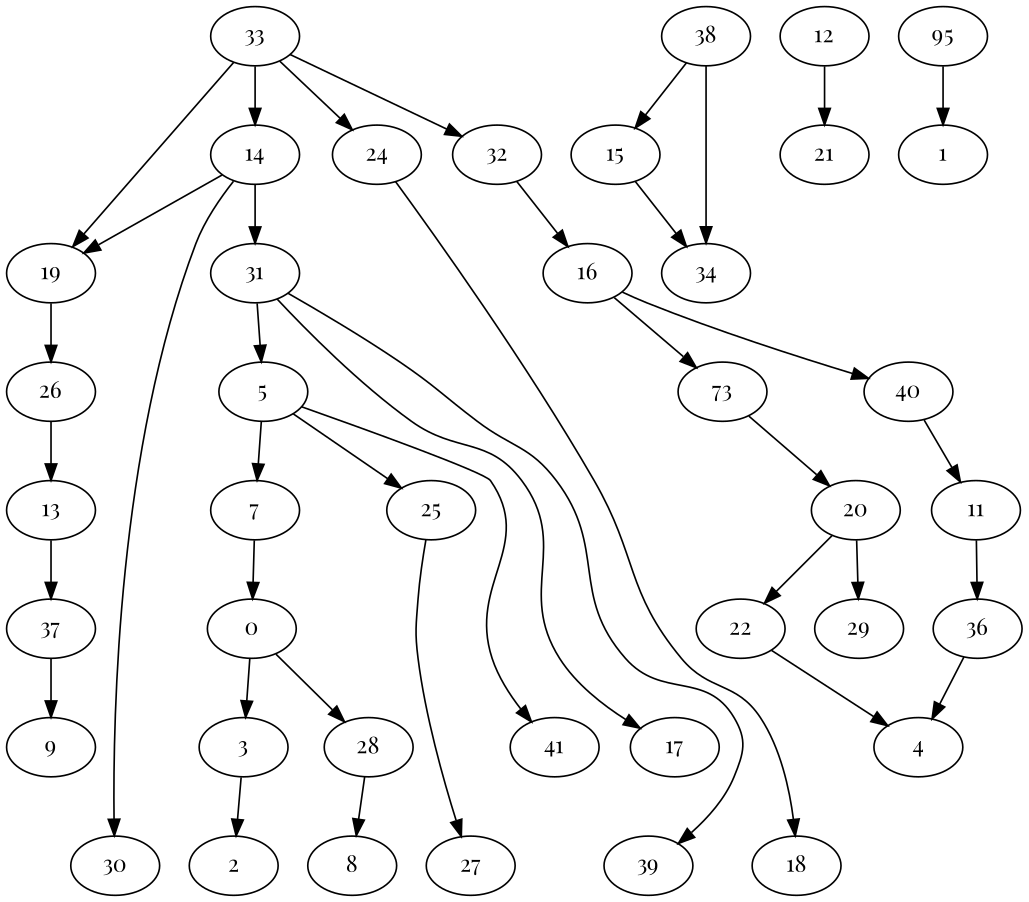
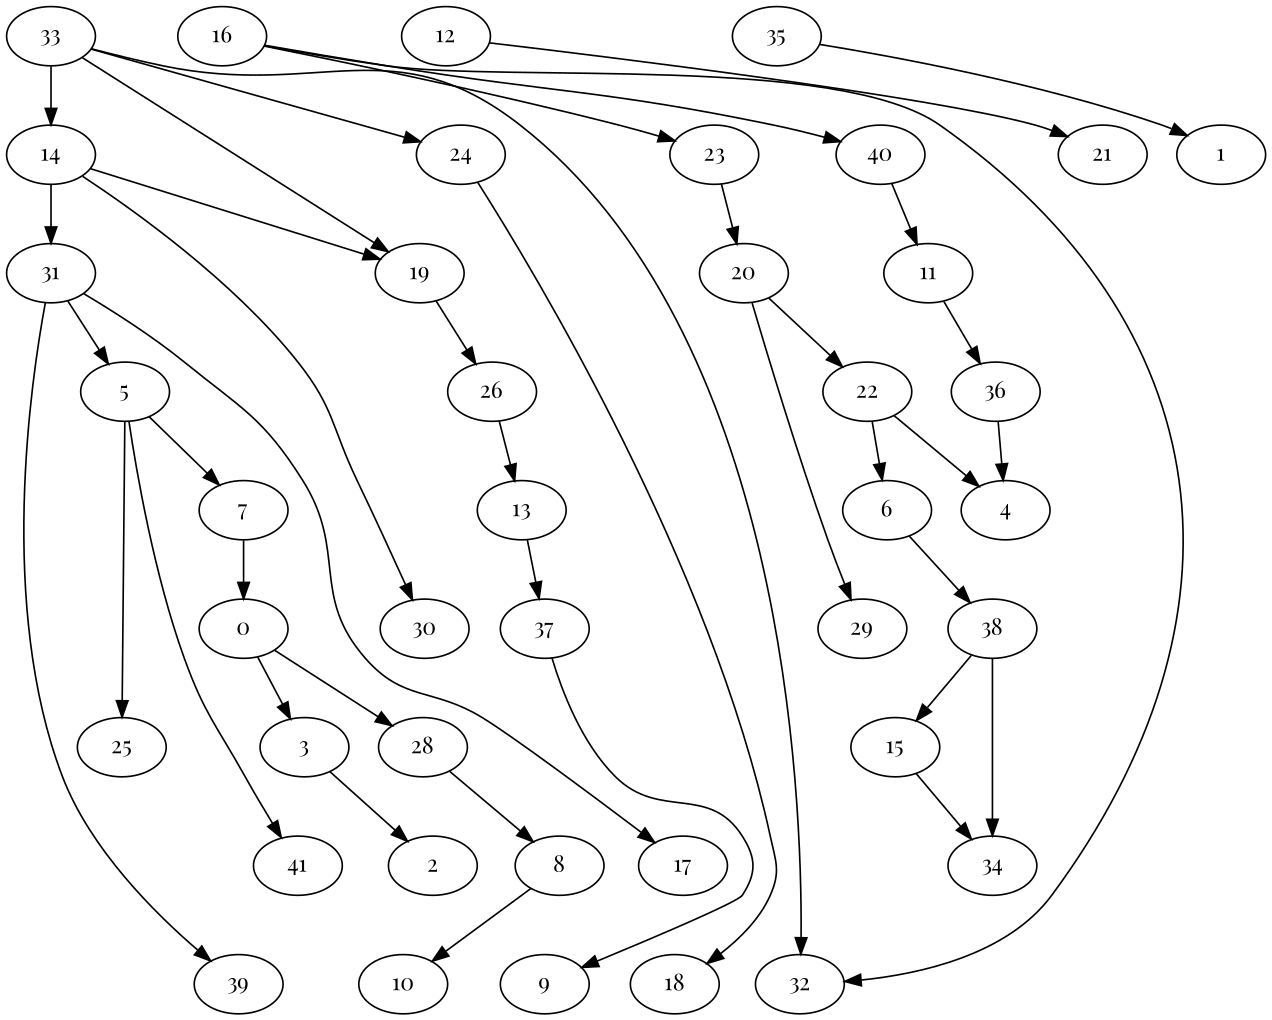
(943, 36) -> (777, 36)
(537, 207) -> (1088, 269)
(723, 392) -> (714, 155)
none -> (887, 510)
(471, 866) -> none
none -> (403, 984)
